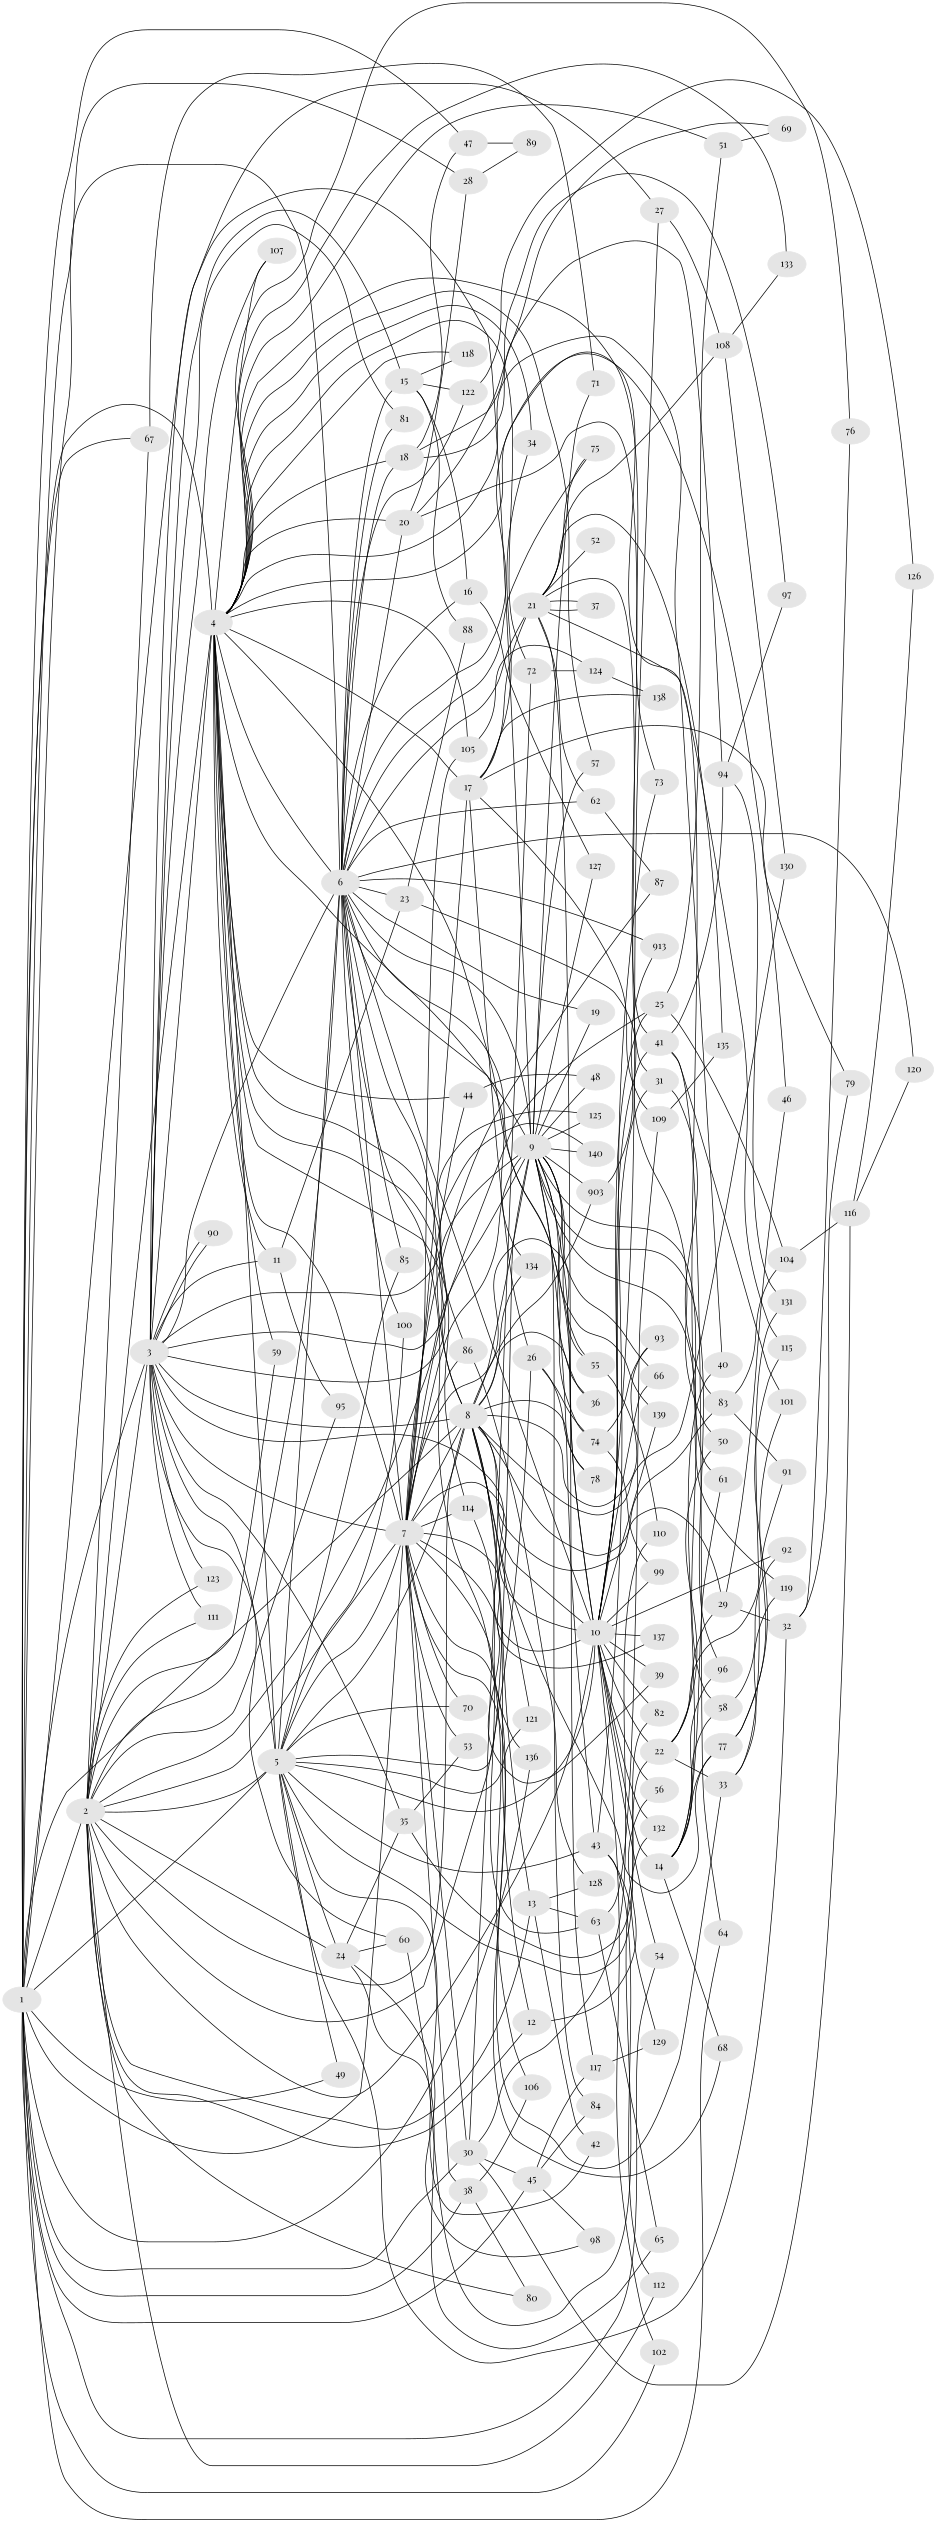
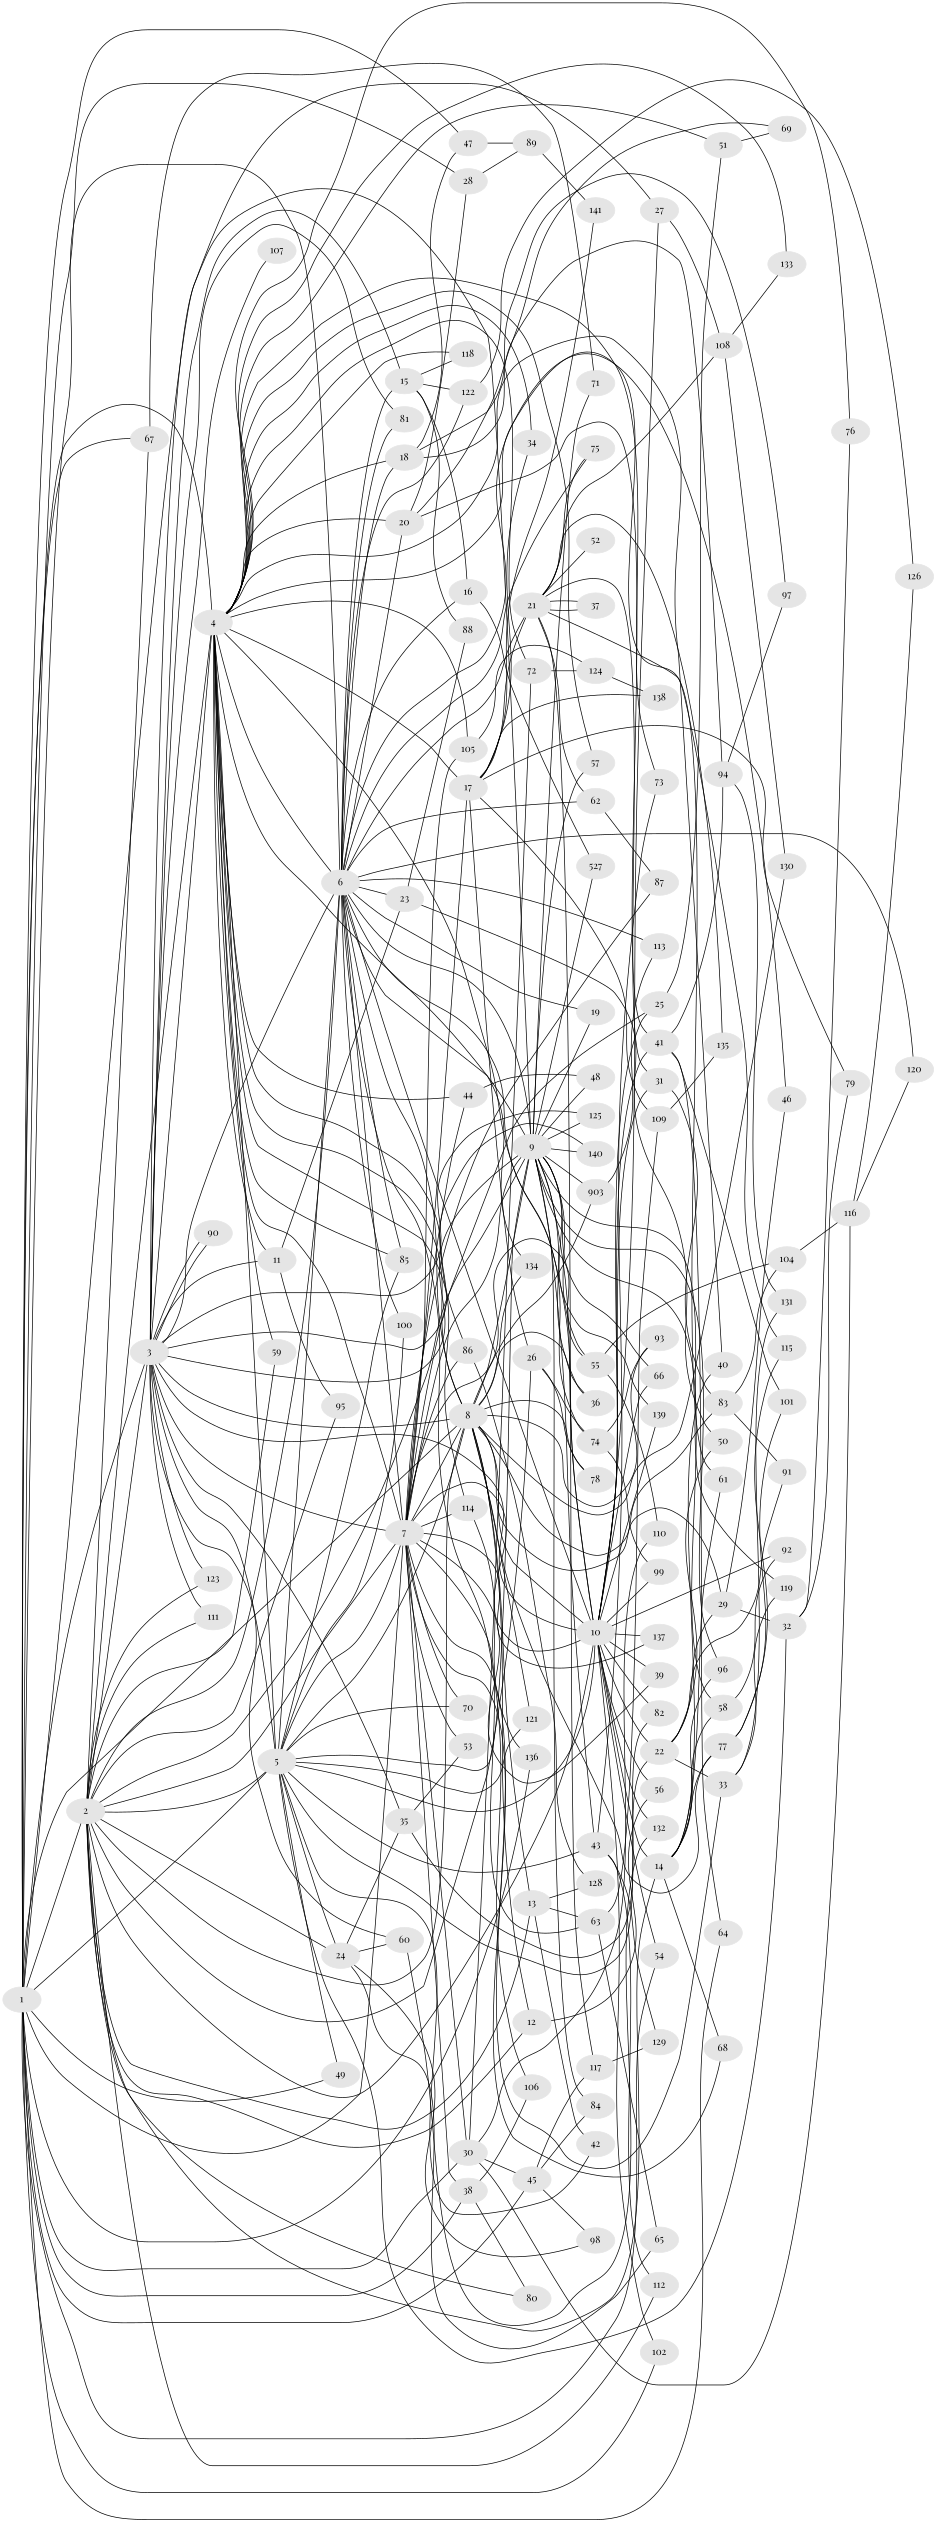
none -> (596, 210)
(233, 434) -> (250, 1159)
(596, 866) -> (596, 866)
(659, 946) -> (659, 946)
(735, 1127) -> (680, 1297)
none -> (379, 2297)
